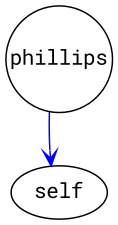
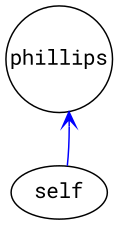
(49, 131) -> (69, 146)
